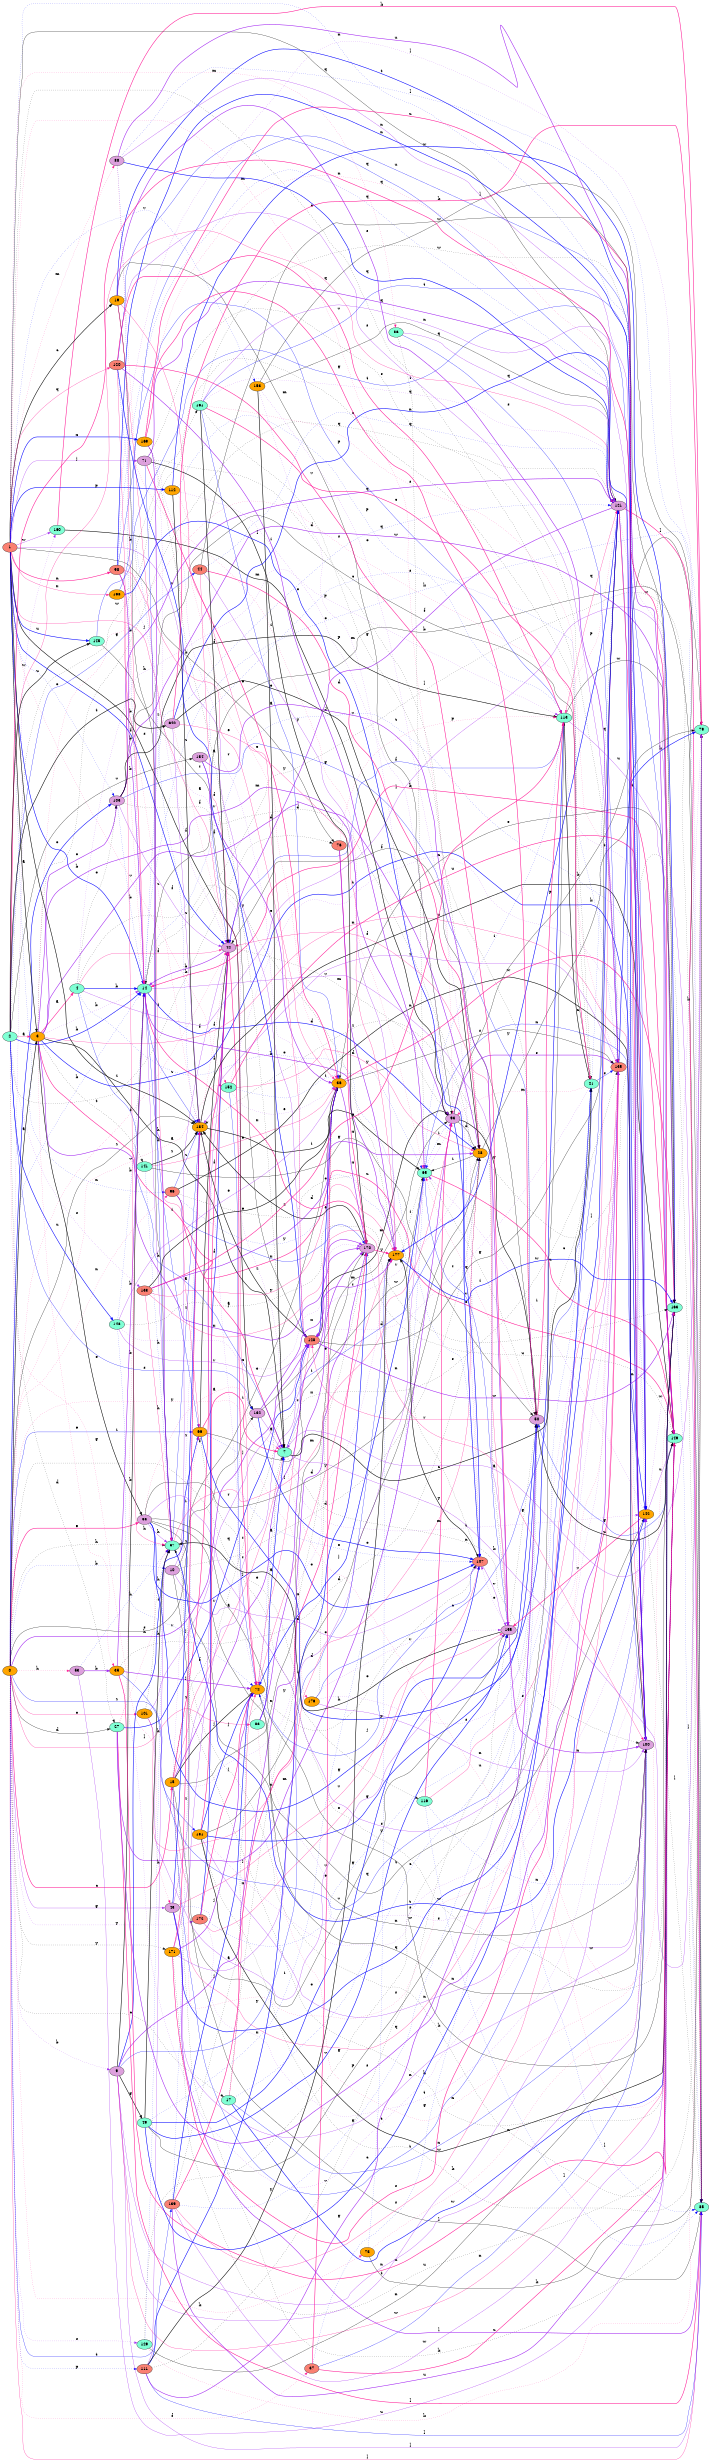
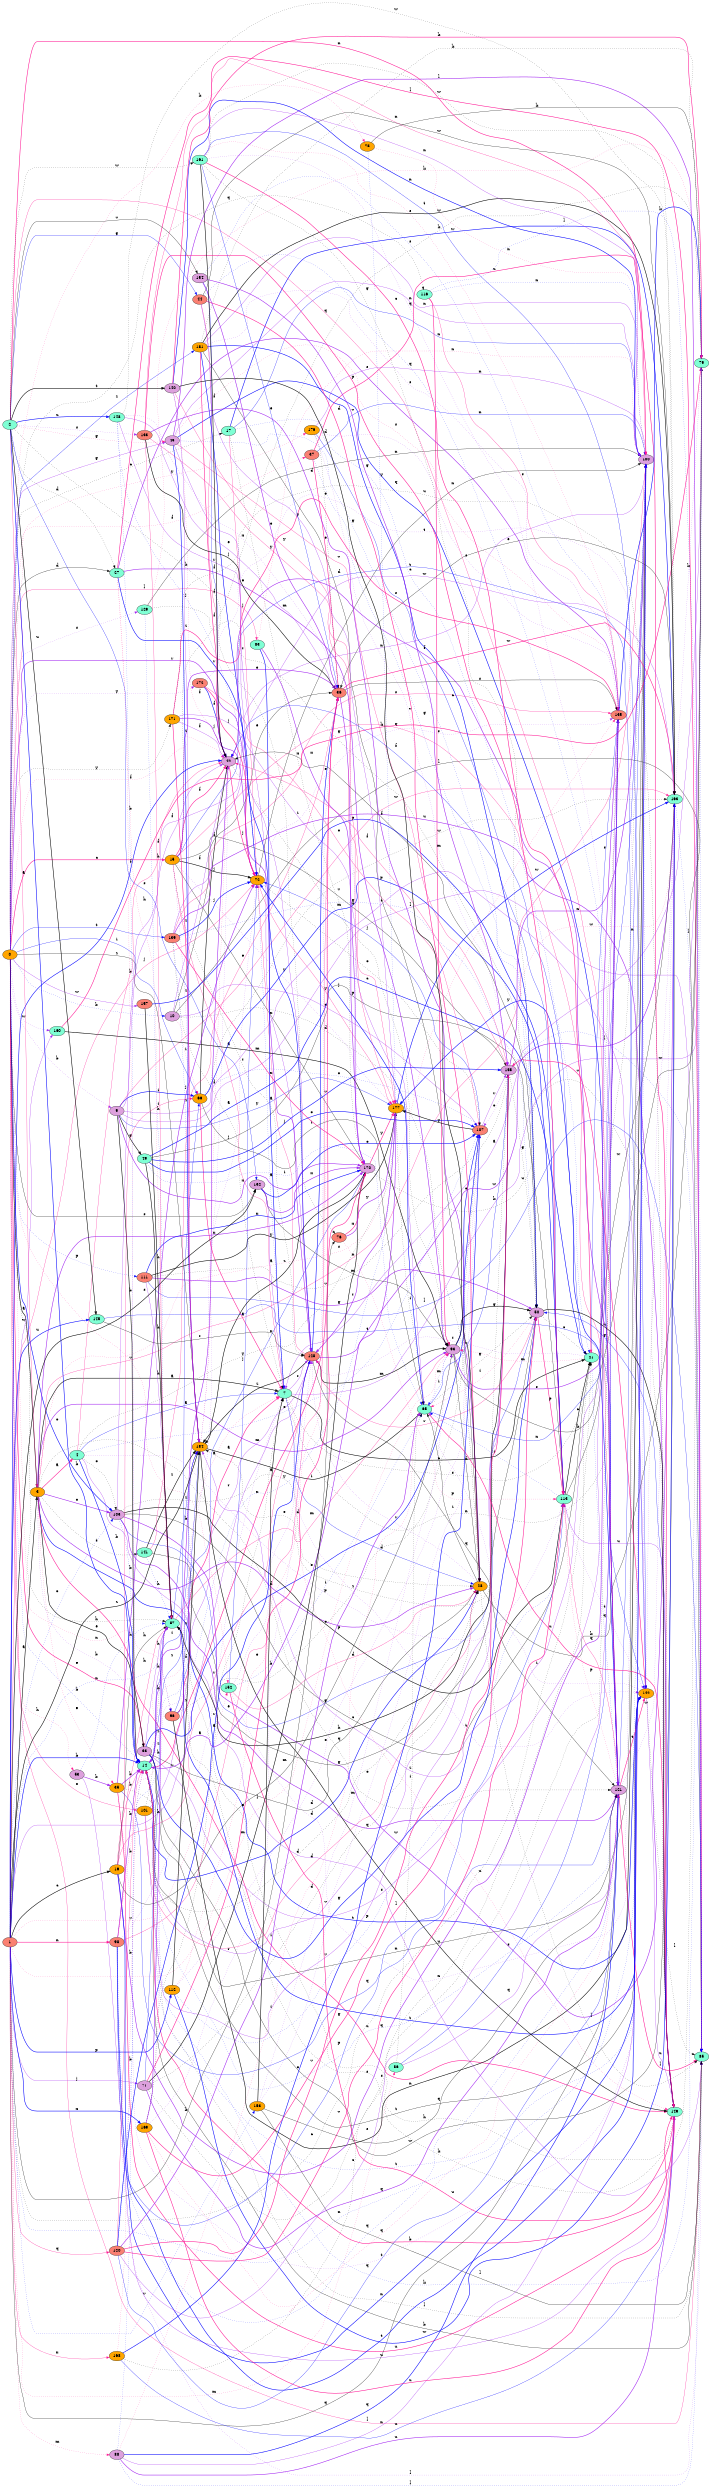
(172, 723) -> (172, 388)
none -> (145, 1004)
(339, 1083) -> (339, 693)
(243, 1398) -> (243, 1315)
